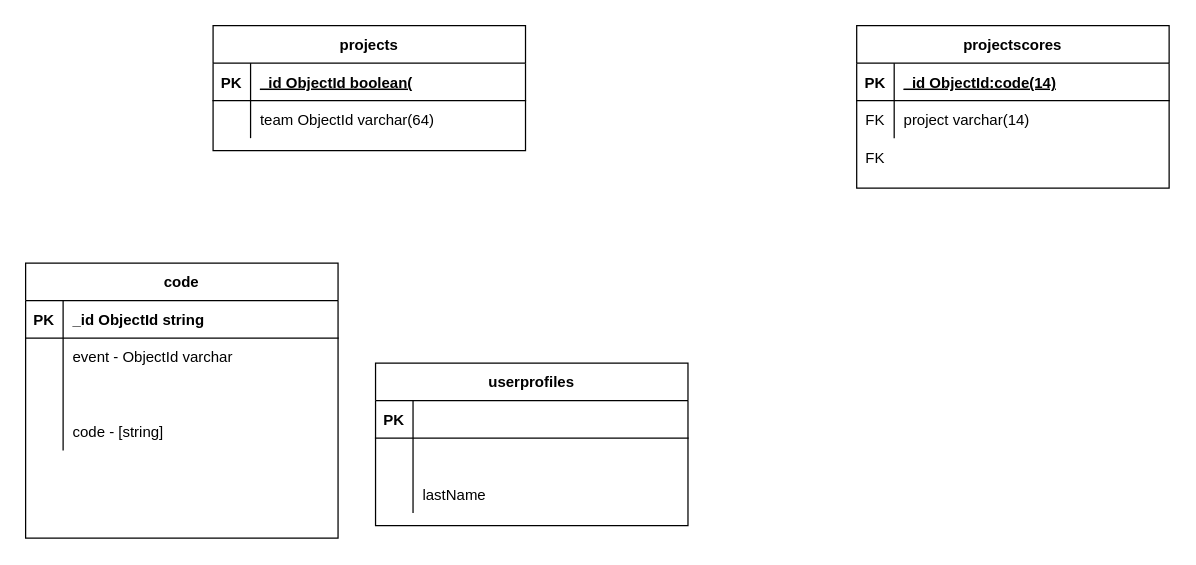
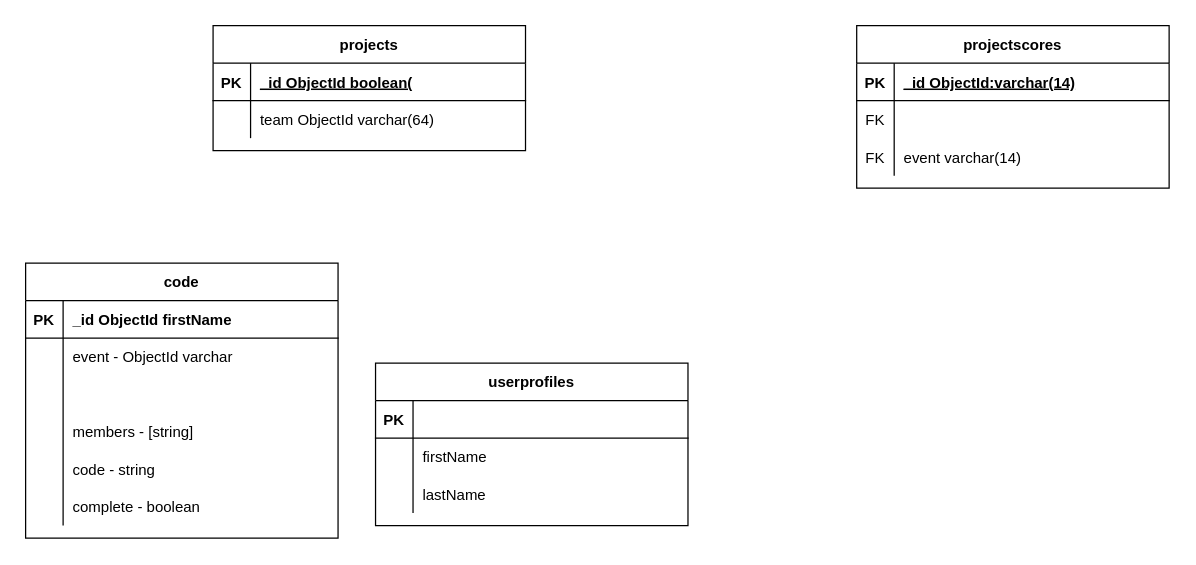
(986, 83) -> (999, 83)
(1032, 119) -> none
none -> (1032, 157)
(145, 320) -> (157, 320)
(132, 433) -> (144, 433)
none -> (551, 457)
none -> (201, 469)
none -> (201, 507)
